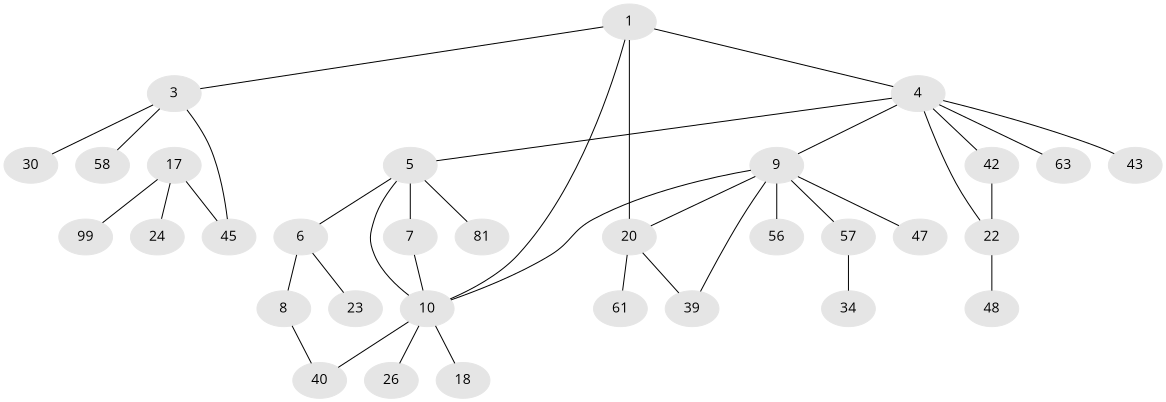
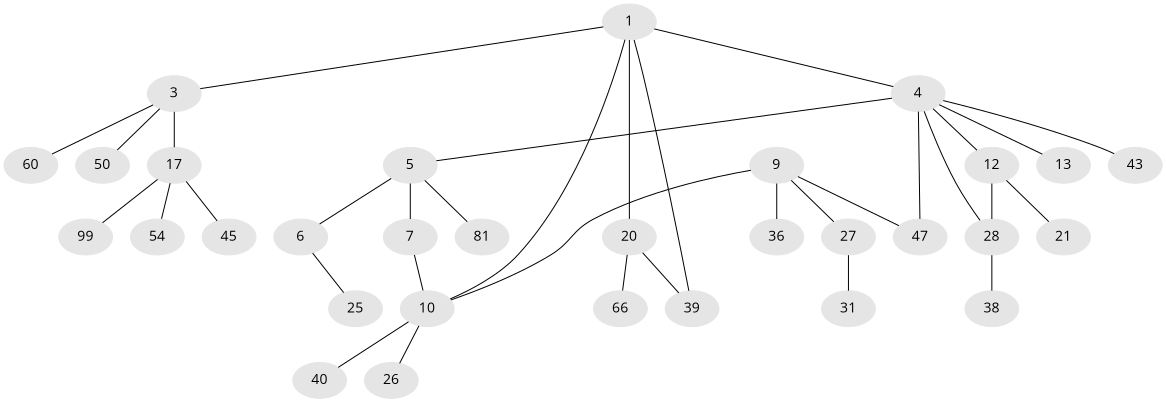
(848, 129) -> (919, 165)
(215, 161) -> (174, 130)
(31, 165) -> (31, 165)
(103, 165) -> (103, 165)
(992, 165) -> (992, 165)
(1064, 165) -> (1064, 165)
(703, 201) -> none
(731, 235) -> (663, 165)
(157, 237) -> (157, 237)
(777, 237) -> (777, 237)
(848, 237) -> (848, 237)
(992, 237) -> (992, 237)
none -> (1064, 237)
(371, 242) -> none
(284, 309) -> none
(356, 309) -> (356, 309)
(620, 309) -> (620, 309)
(848, 309) -> (848, 309)
(992, 309) -> (992, 309)
(463, 380) -> none
